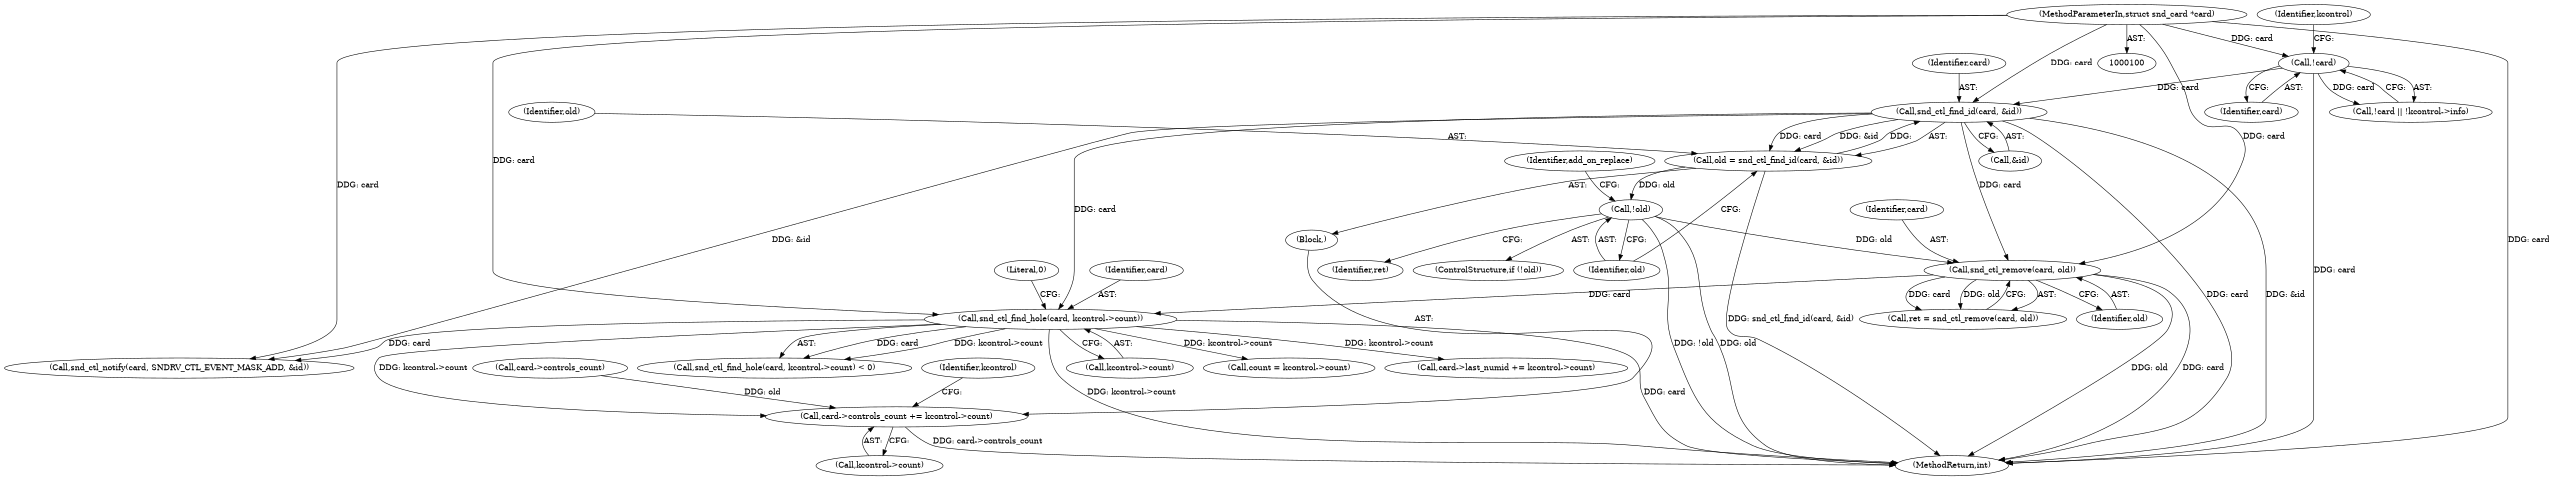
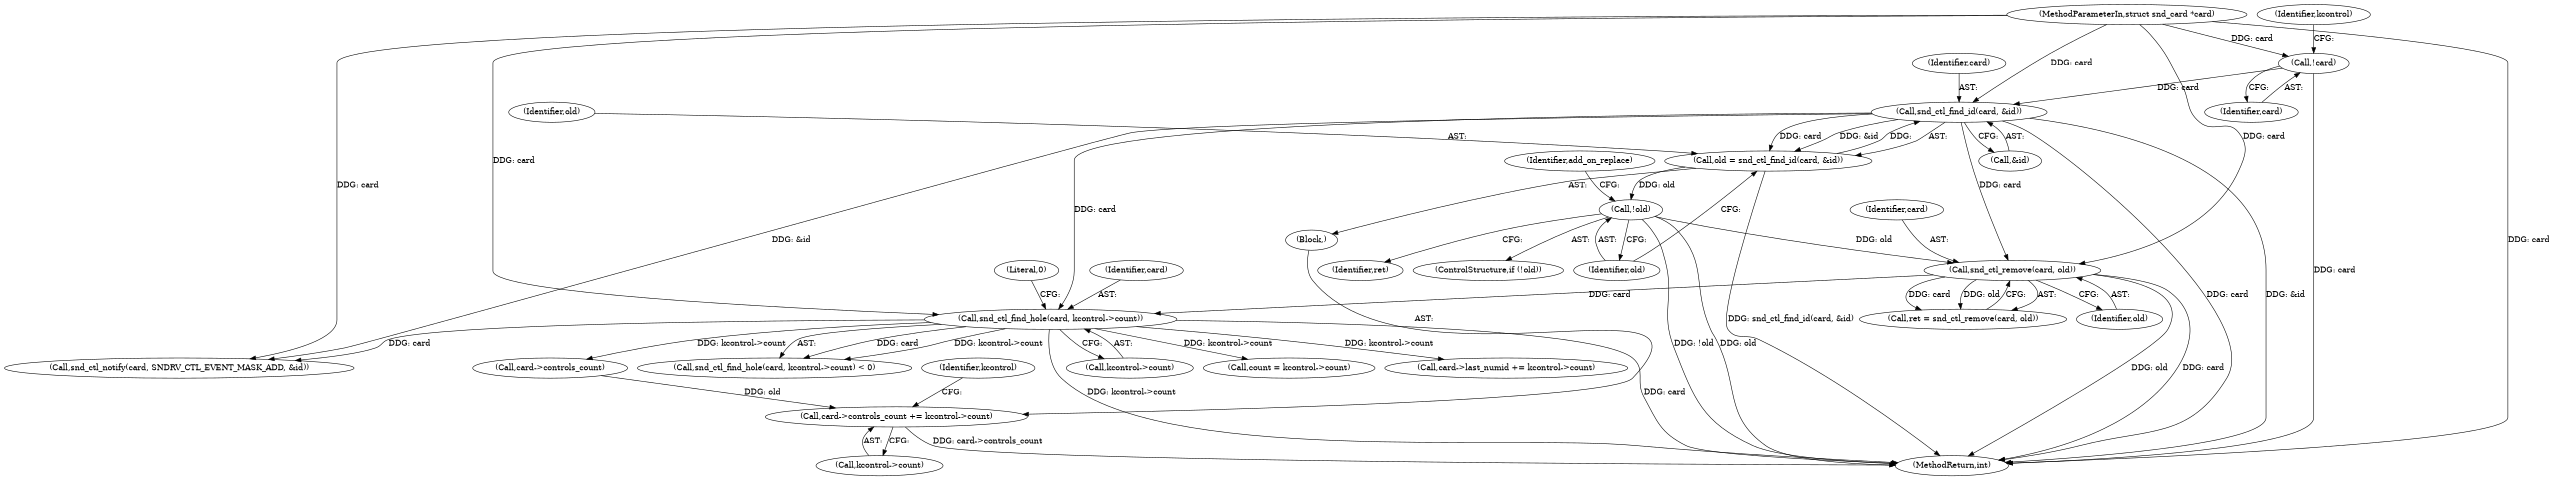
(2127, 63) -> none
(2411, 112) -> none
(455, 349) -> (761, 333)
